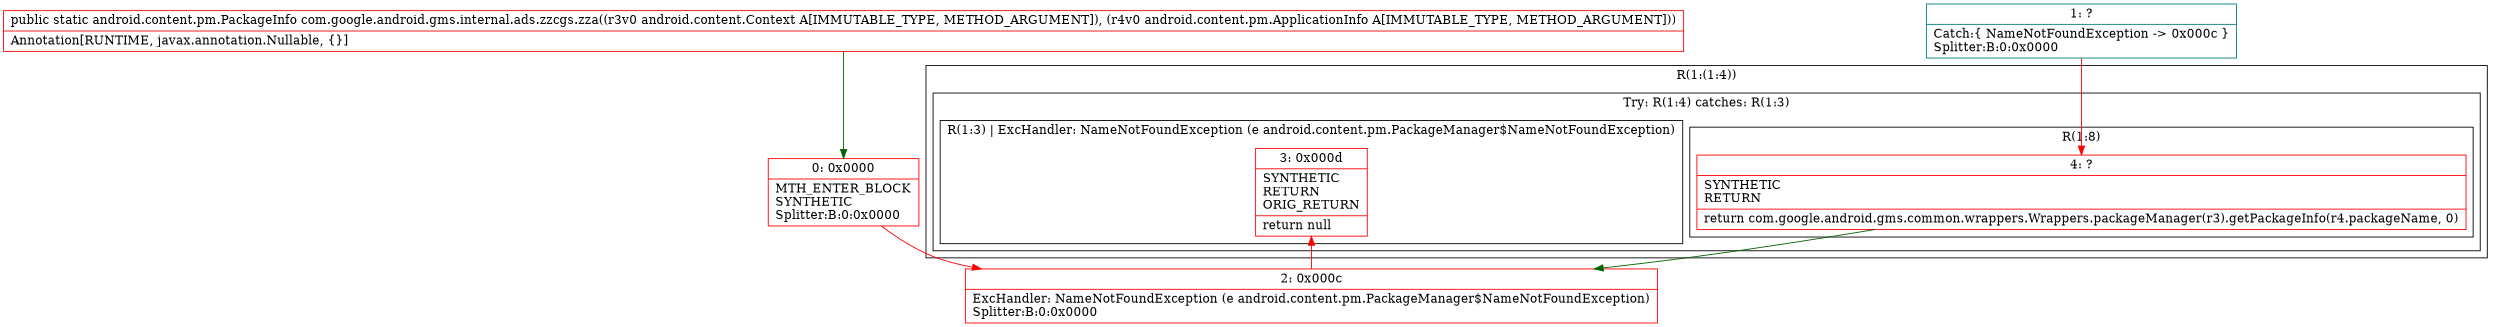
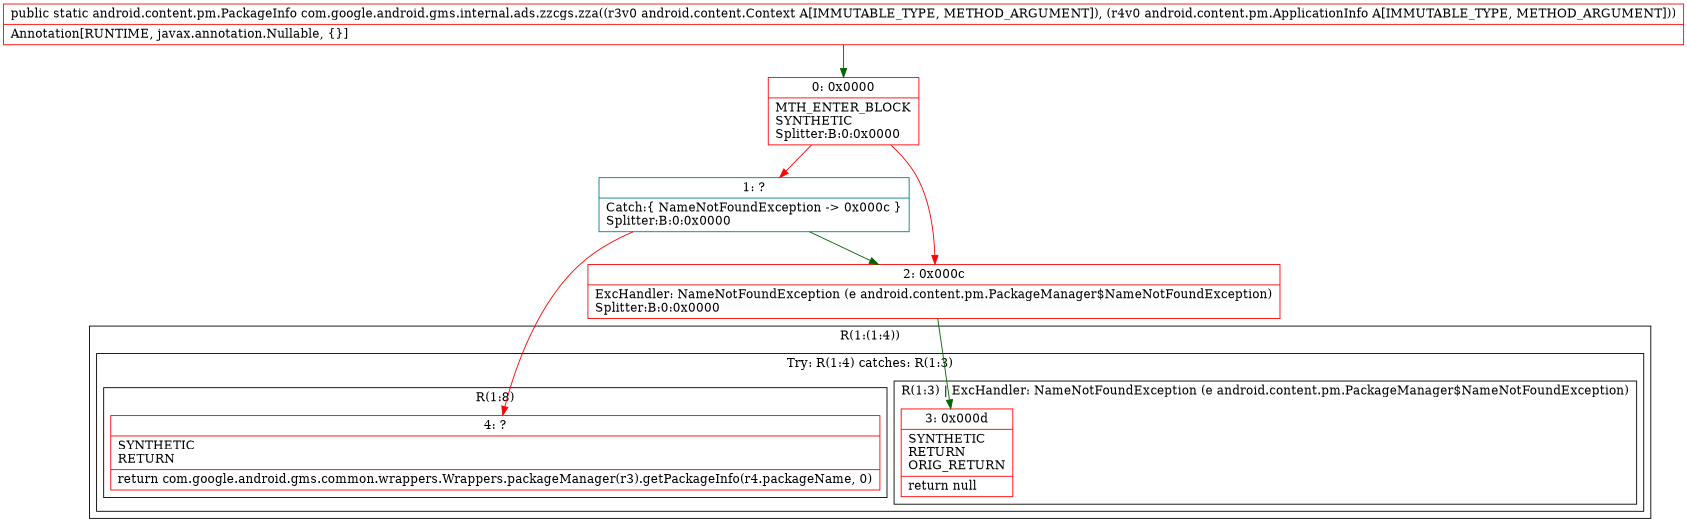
none -> (799, 158)
(1780, 245) -> (840, 246)
(1311, 257) -> (944, 359)
